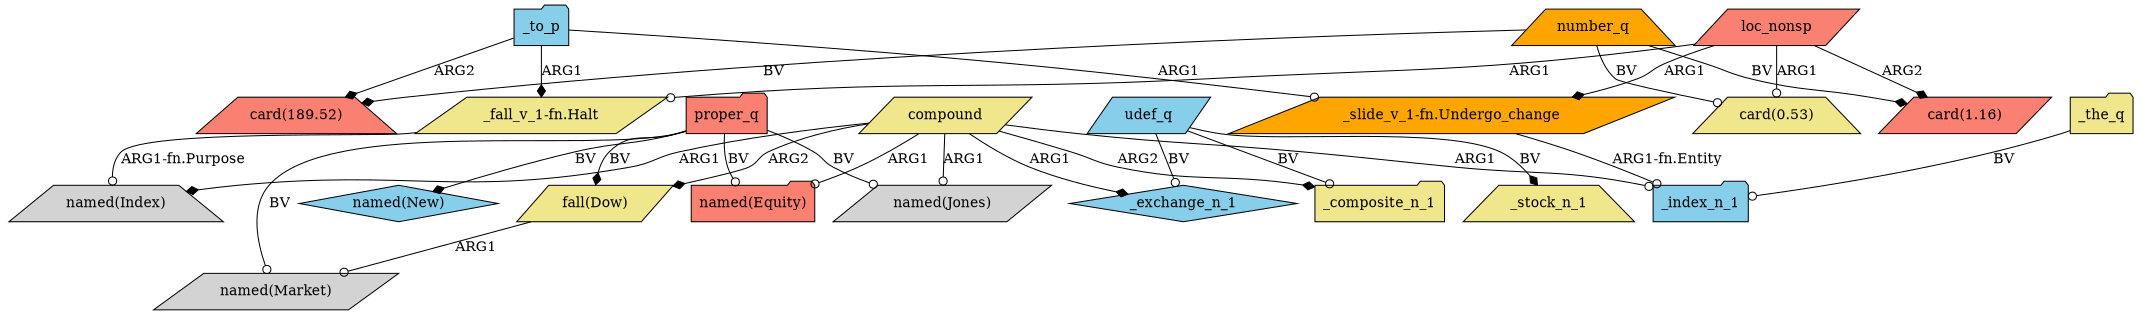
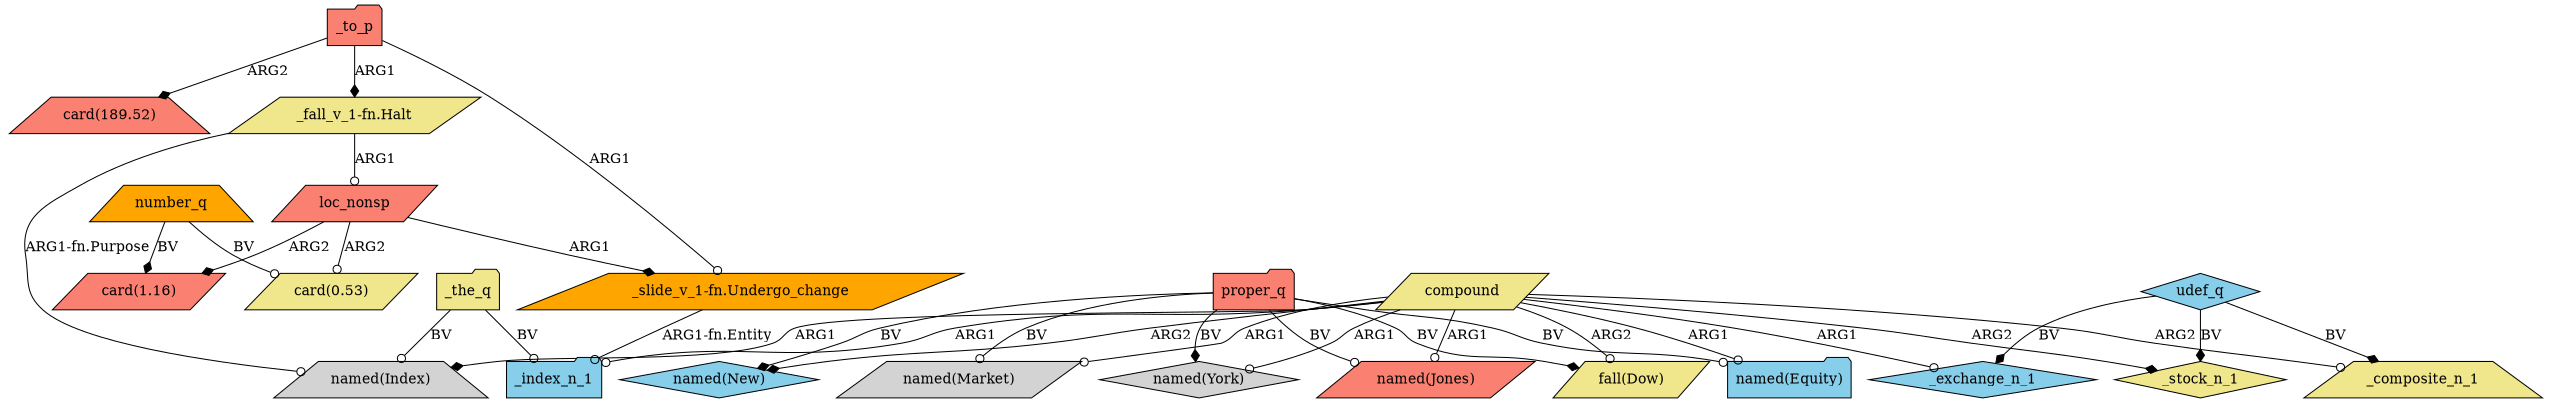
(541, 27) -> (355, 27)
(978, 53) -> none
(1797, 71) -> (365, 248)
(1211, 79) -> (355, 155)
(1149, 115) -> (2200, 292)
(1777, 115) -> (331, 292)
(774, 149) -> (1564, 326)
(1165, 156) -> (2075, 313)
(1257, 157) -> (2296, 330)
(1039, 171) -> (1728, 327)
(1148, 172) -> (1934, 316)
(753, 204) -> (1789, 380)
(942, 204) -> (1426, 380)
(1380, 204) -> (2423, 380)
(1549, 204) -> (2200, 380)
(440, 246) -> (1238, 332)
none -> (1836, 325)
none -> (427, 333)
none -> (1082, 339)
none -> (1199, 380)
